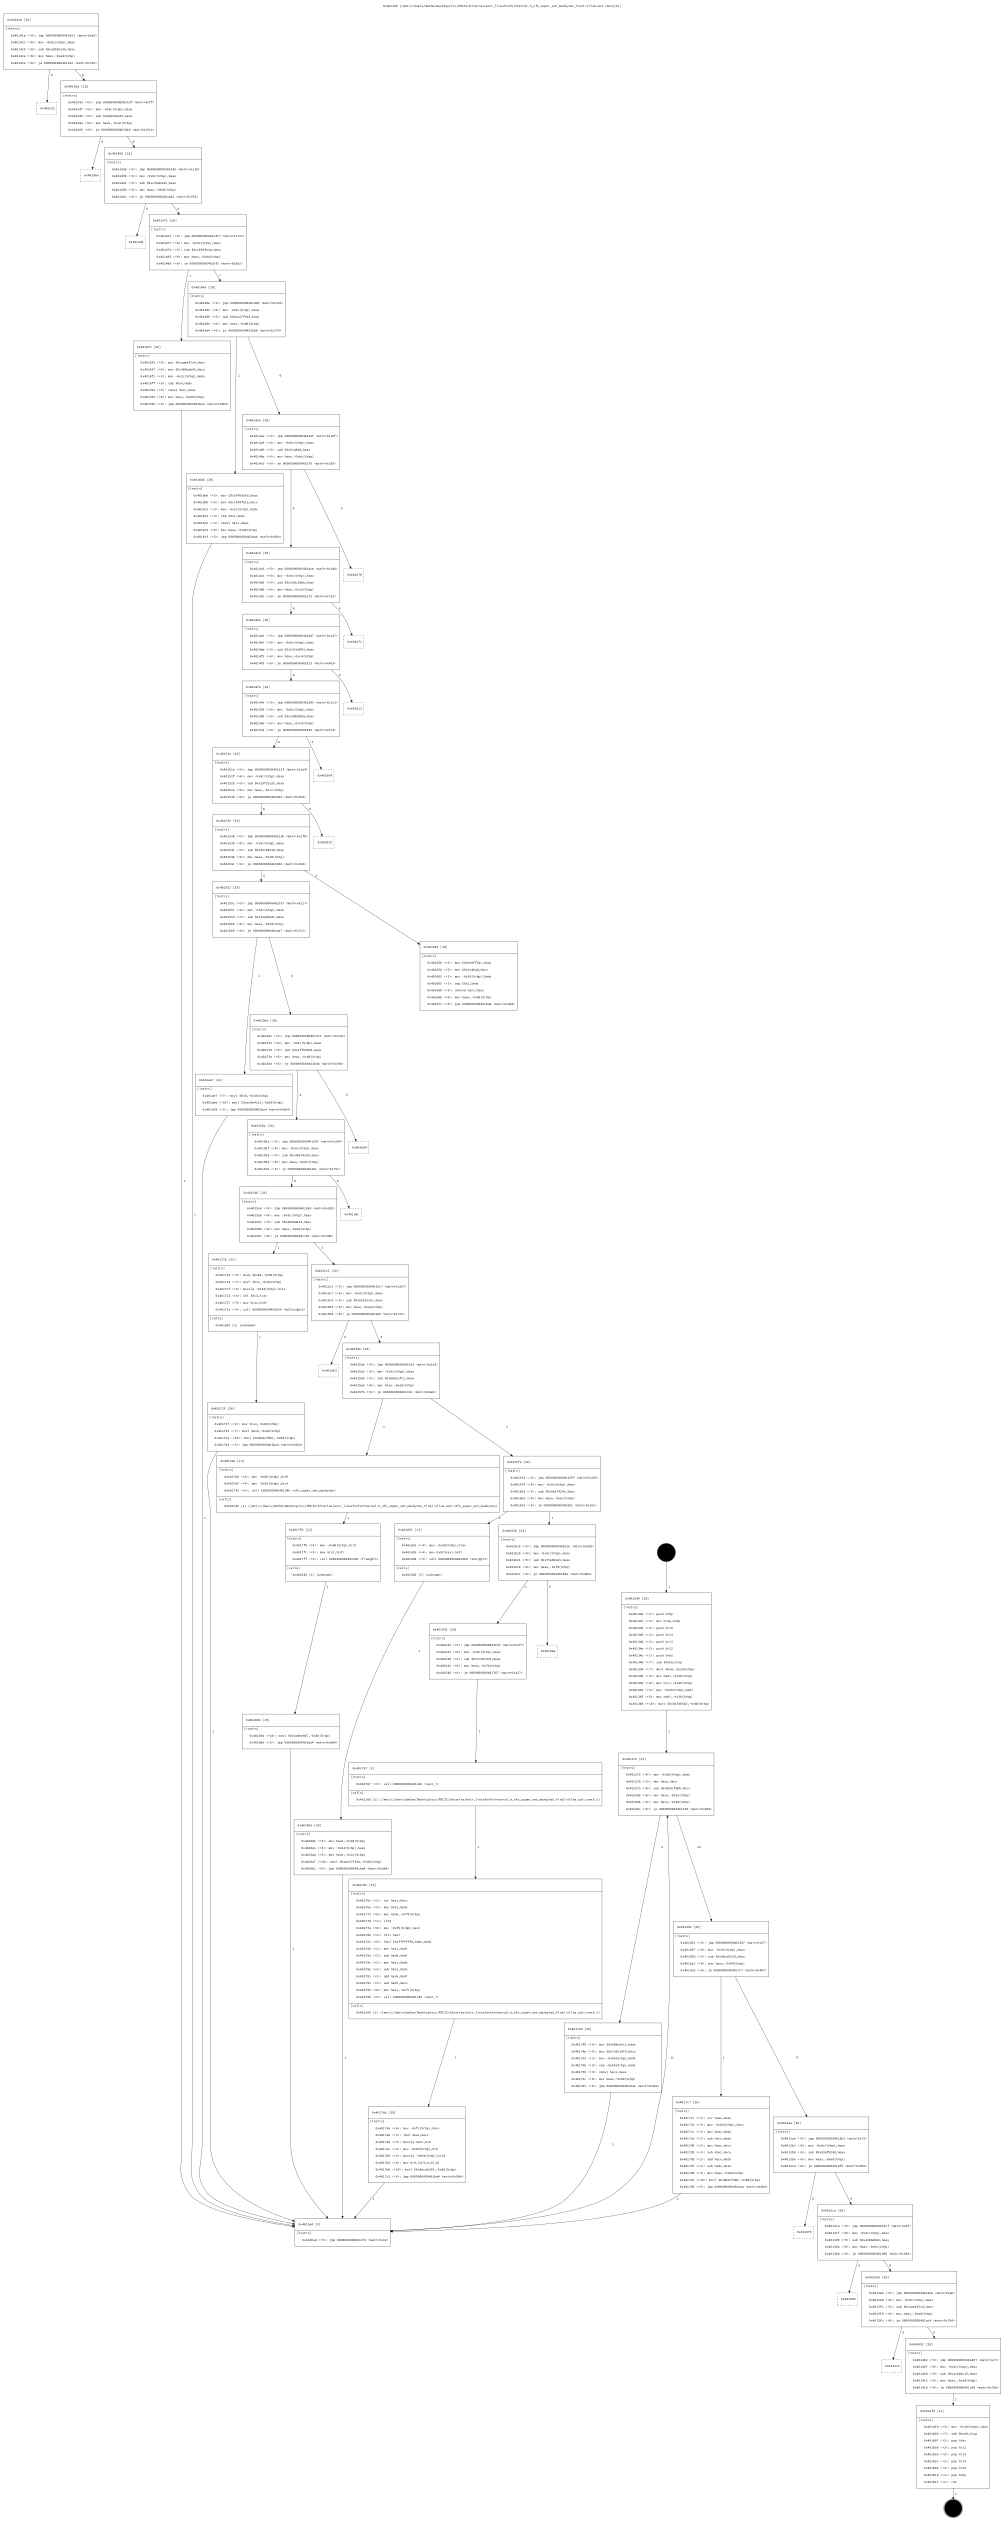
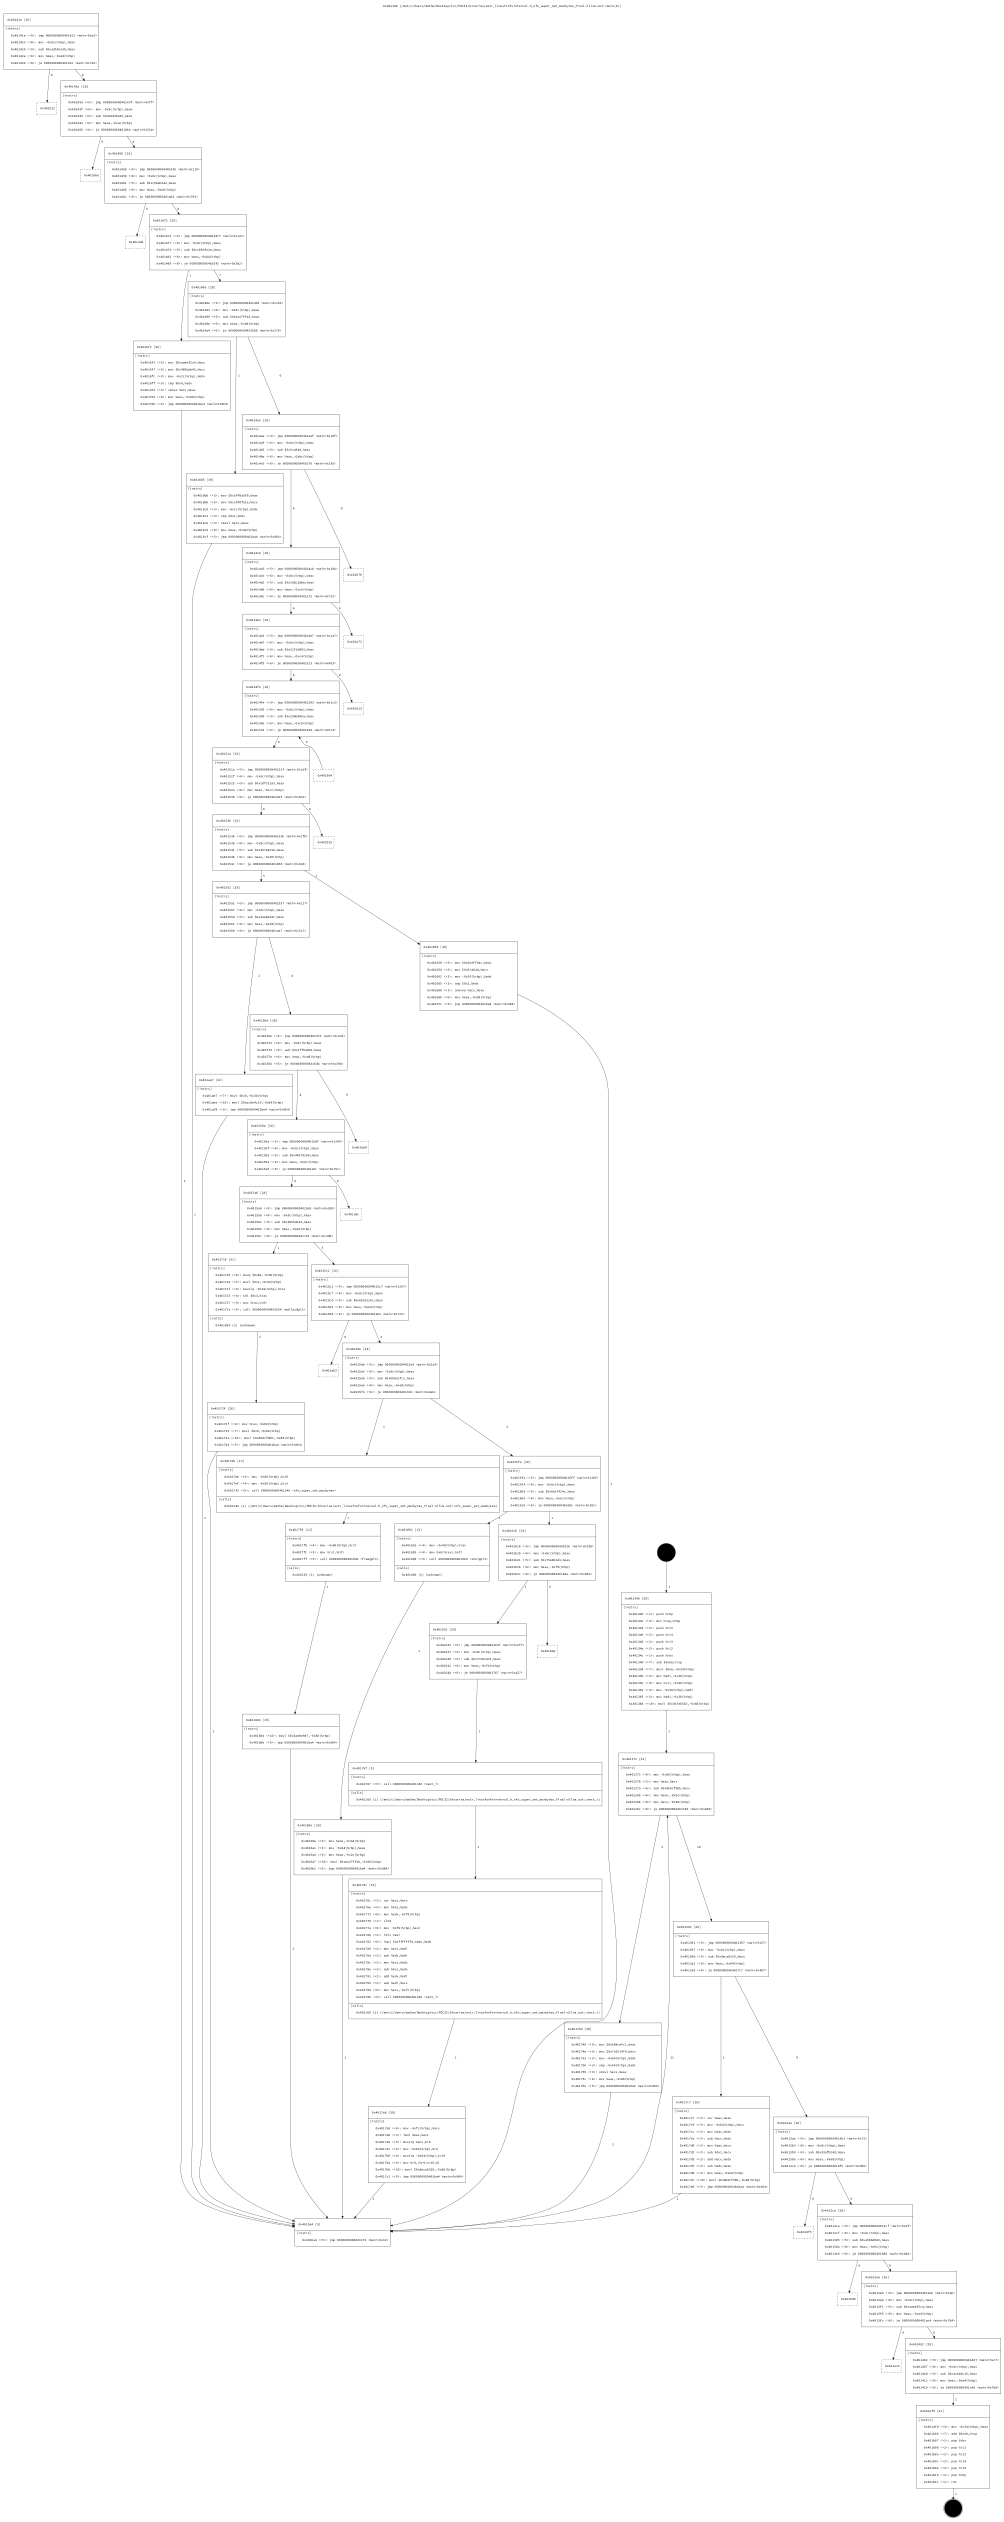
(314, 752) -> (315, 751)
none -> (608, 1649)
